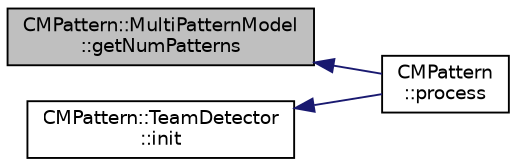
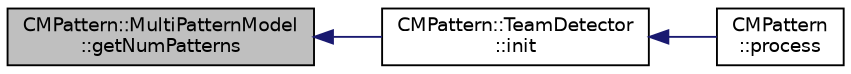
(358, 70) -> (358, 37)
